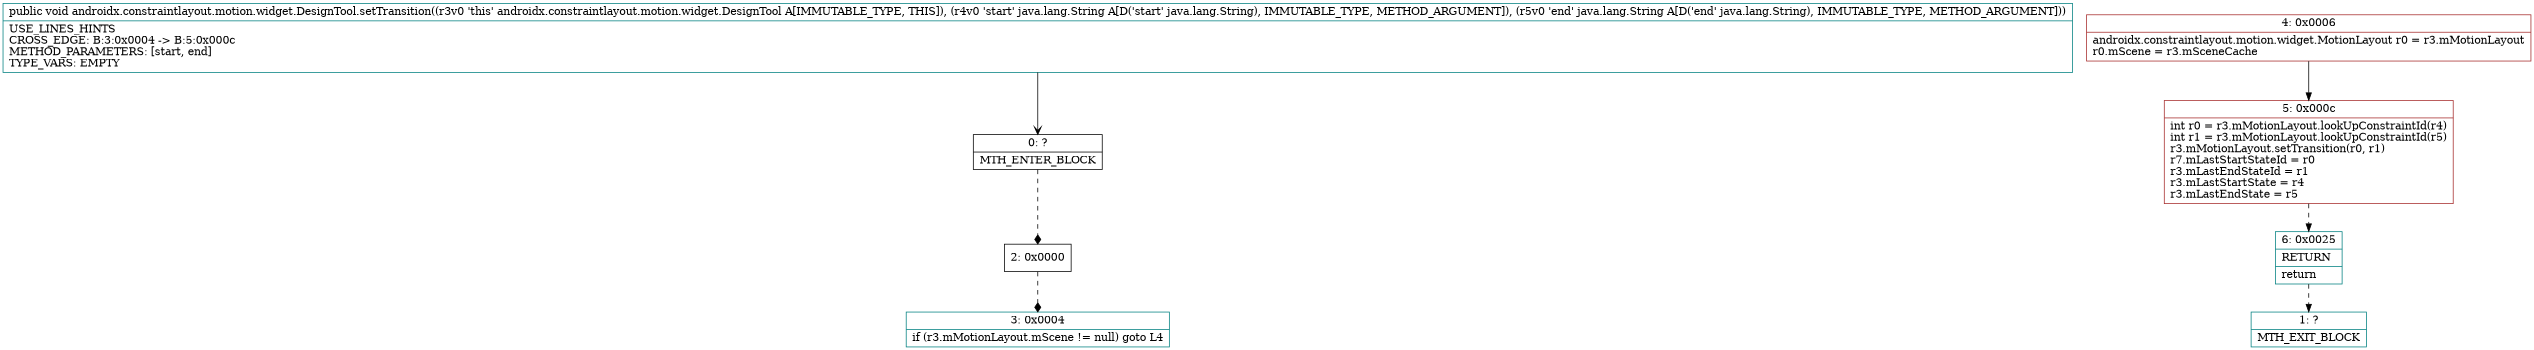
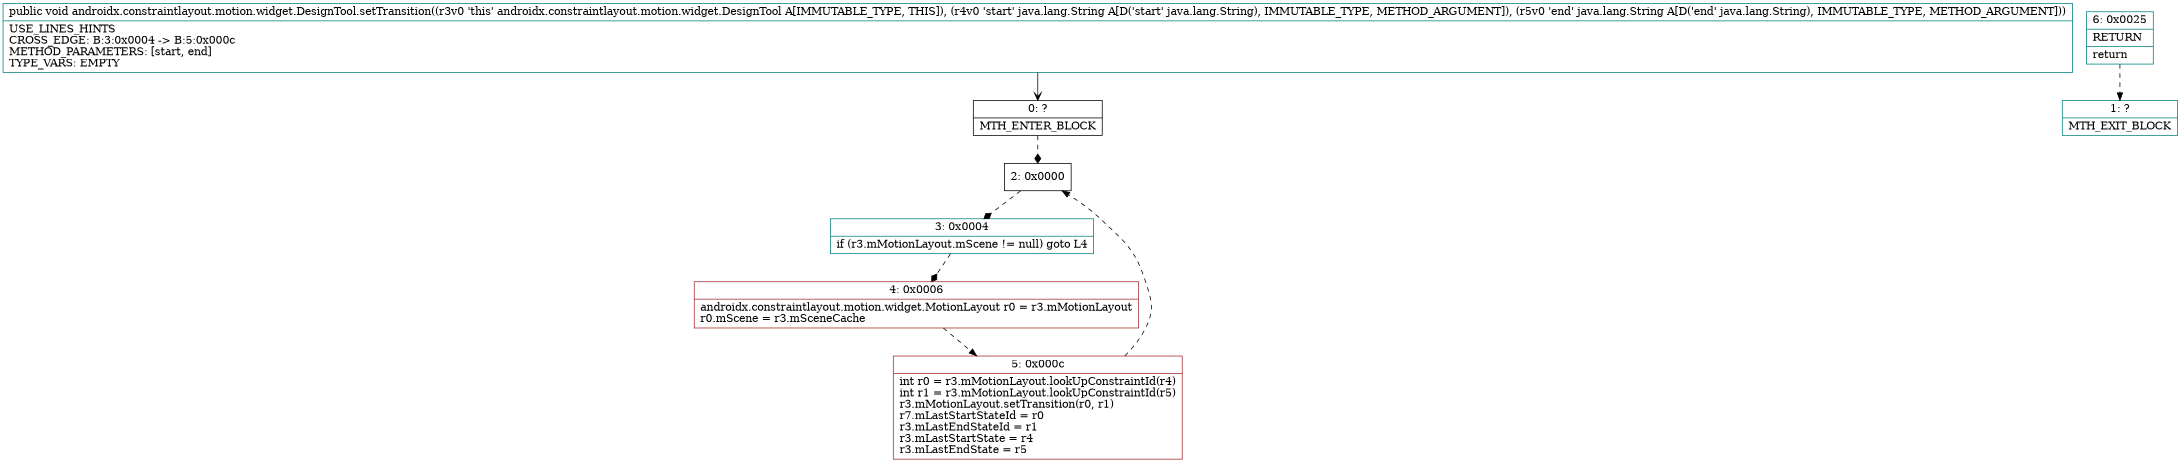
(2309, 77) -> (957, 339)
(2309, 214) -> (1139, 265)
none -> (944, 264)
